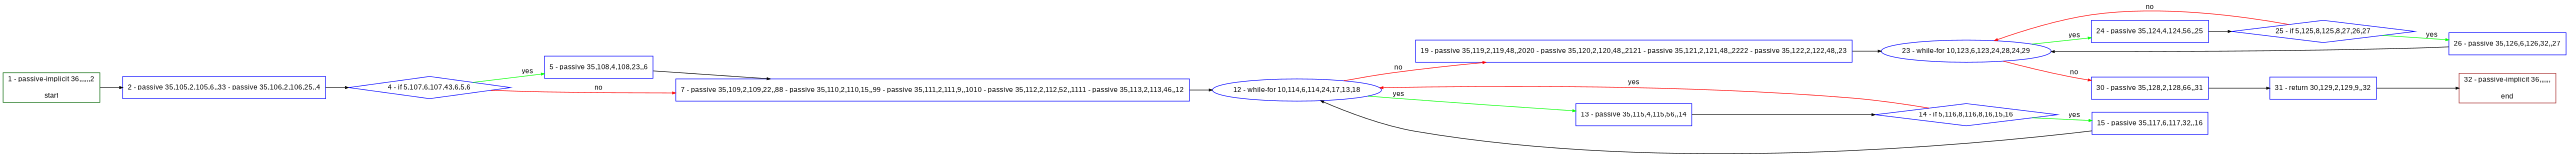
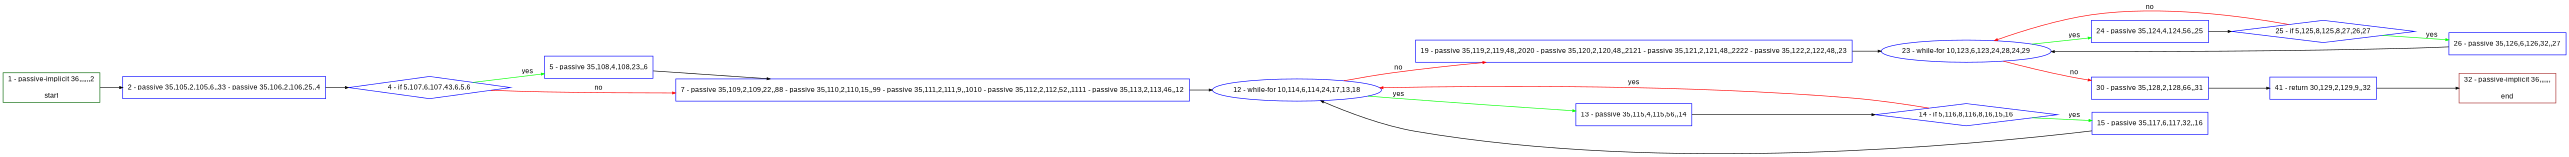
(2323, 88) -> (2323, 88)
